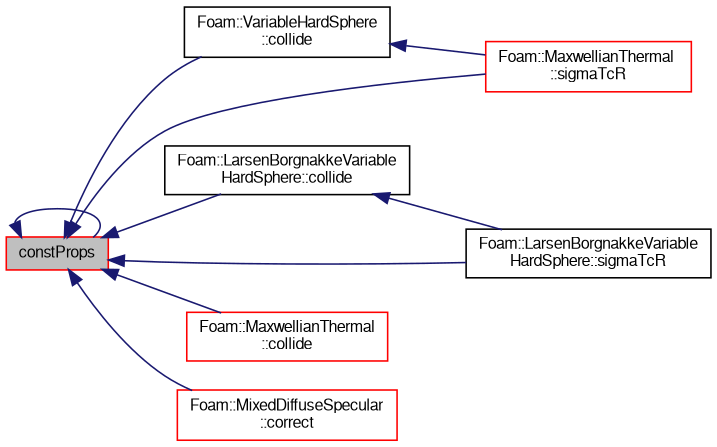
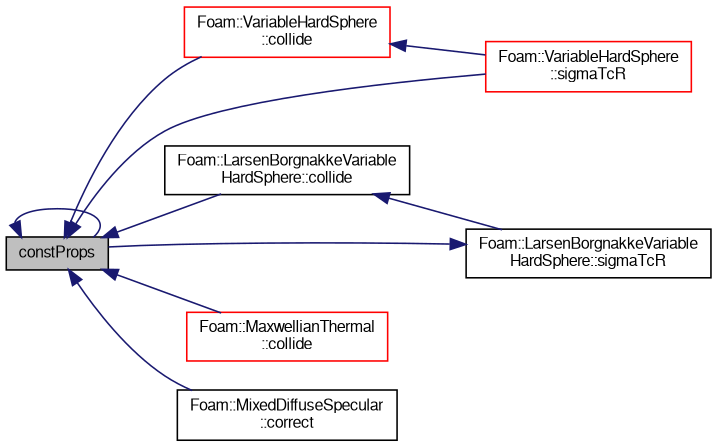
(287, 32) -> (287, 32)
(589, 67) -> (589, 67)
(57, 253) -> (57, 253)
(295, 264) -> (279, 243)
(287, 415) -> (287, 415)
